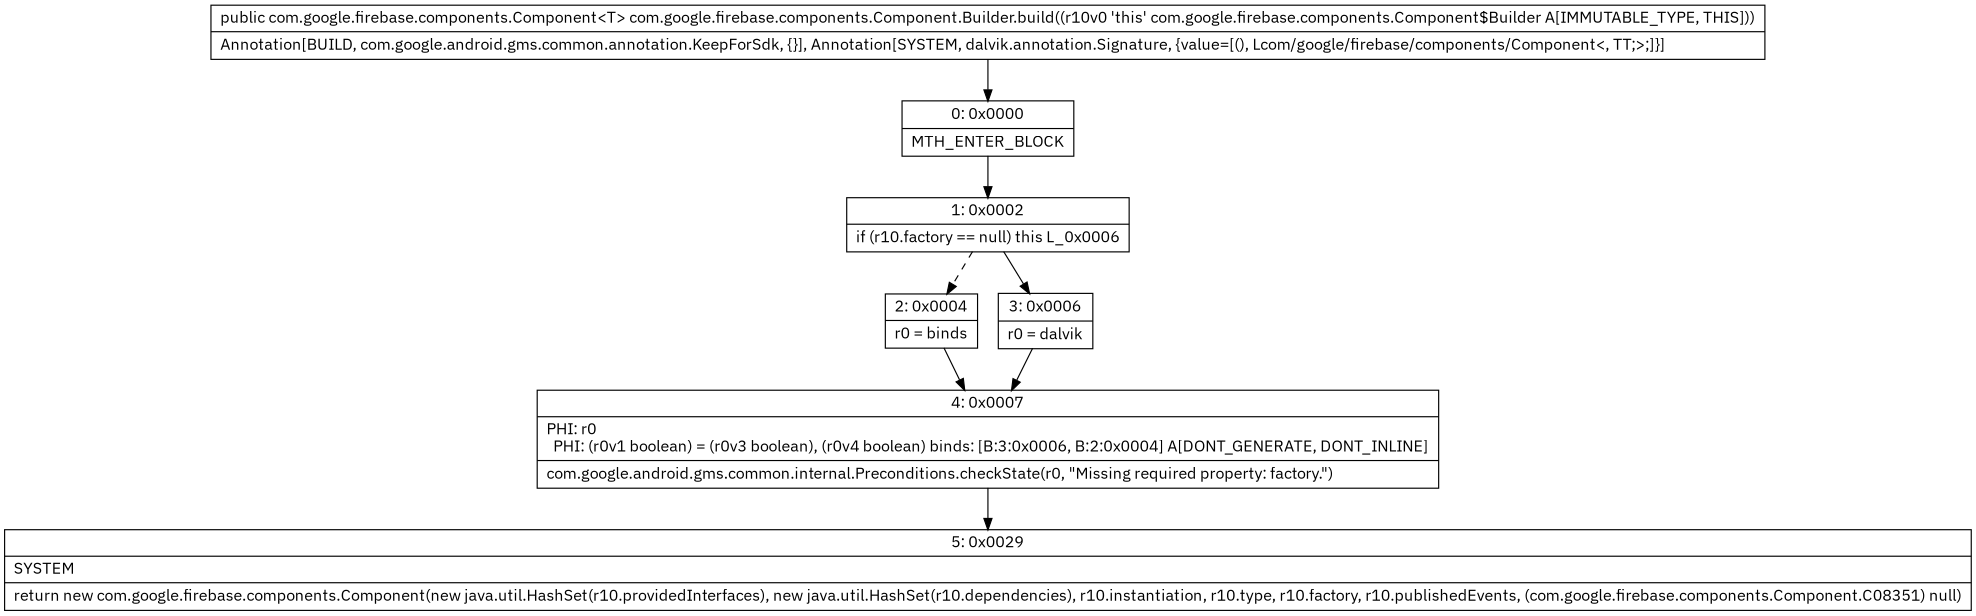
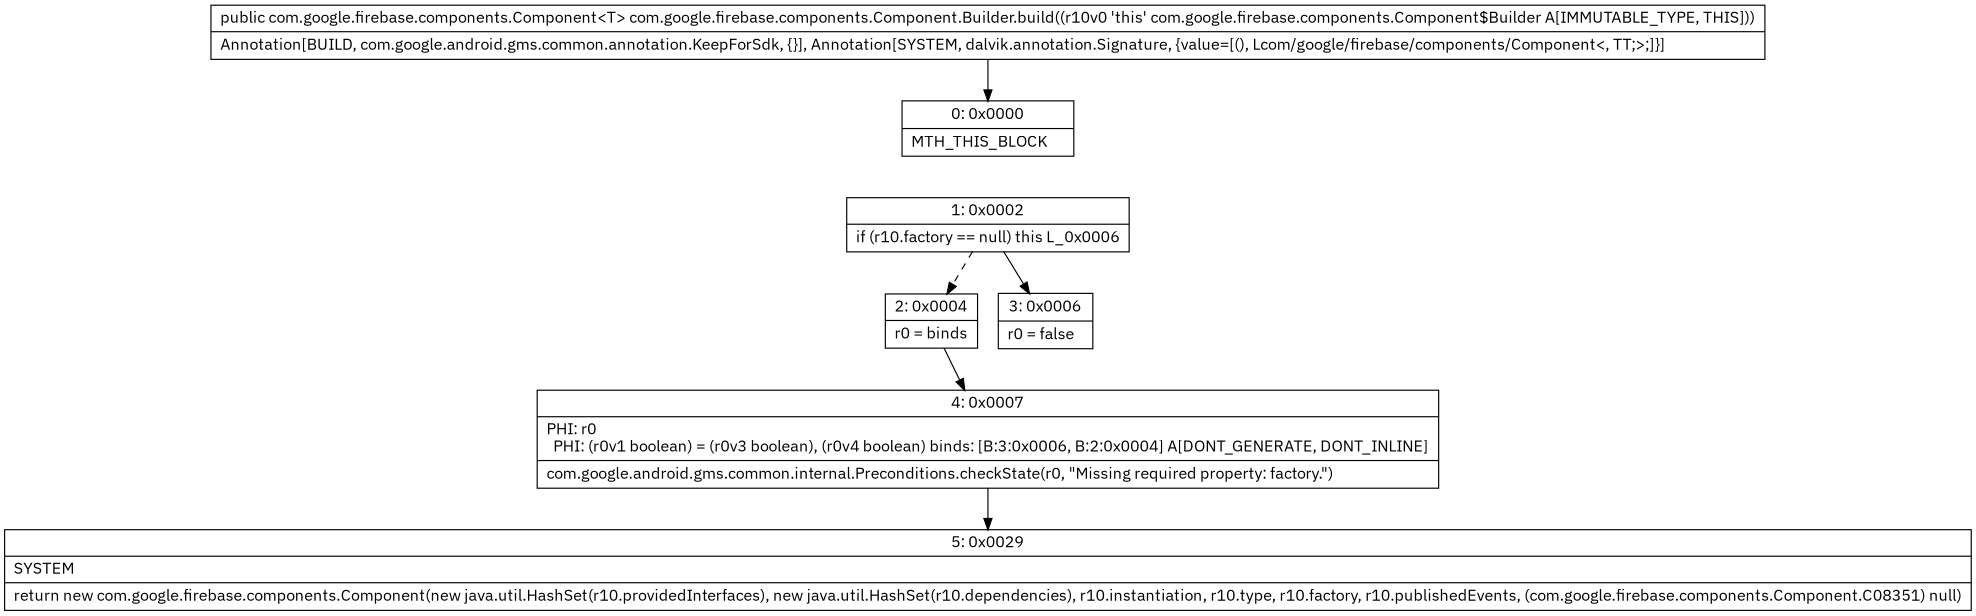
(988, 142) -> (980, 142)
(988, 171) -> none
(1046, 334) -> (1041, 334)
(1025, 364) -> none
